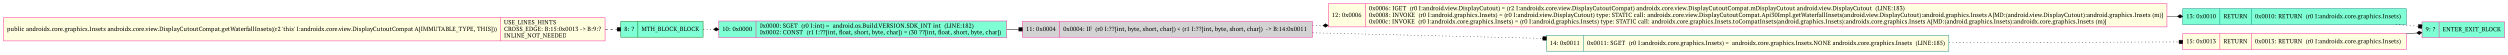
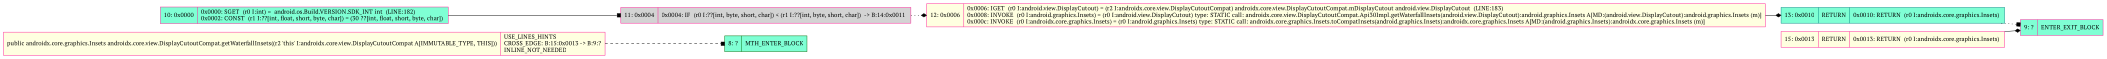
(670, 29) -> (774, 44)
(708, 29) -> none
(1748, 43) -> none
